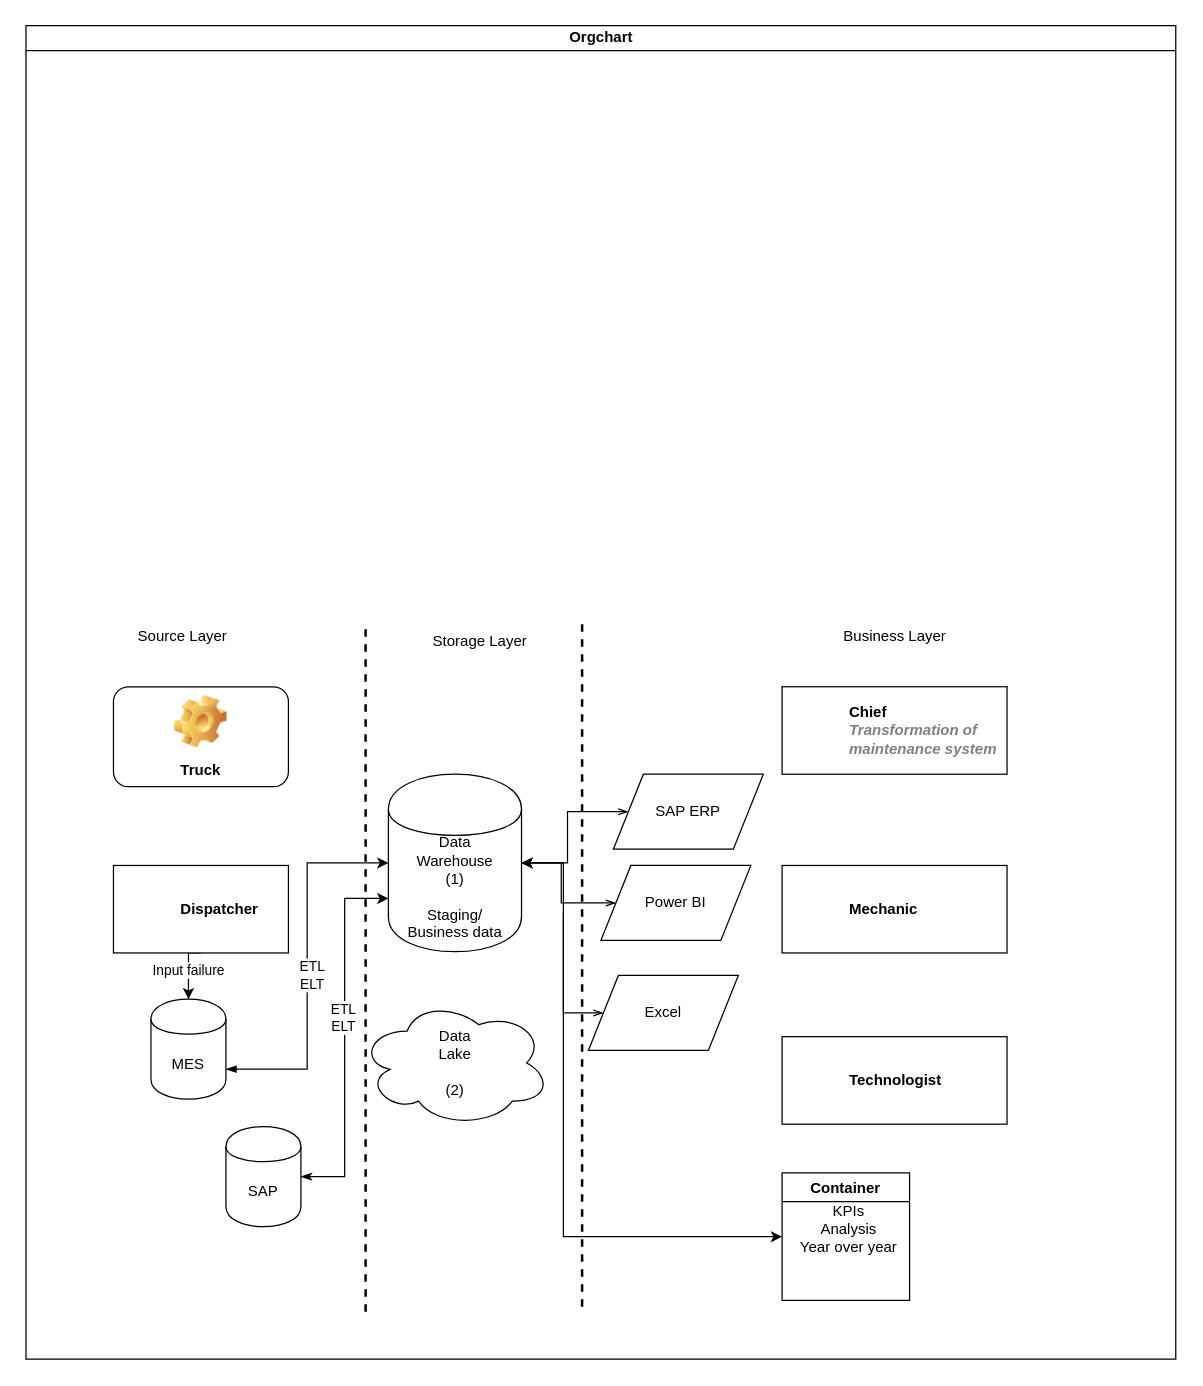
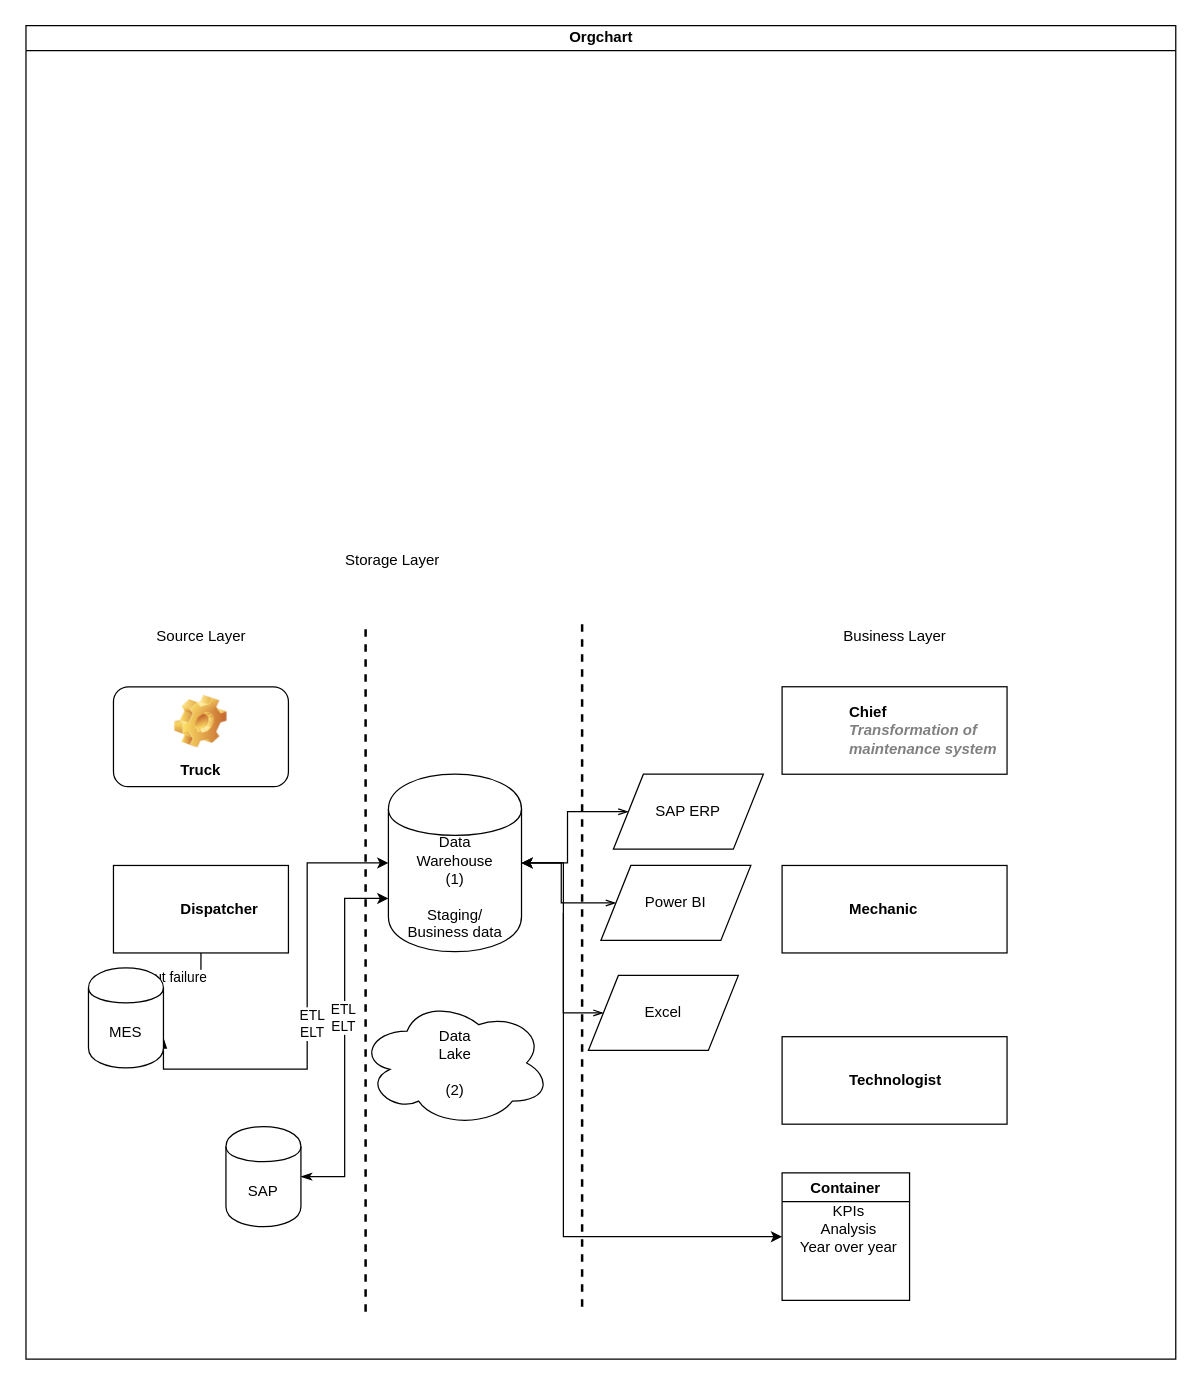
(182, 637) -> (201, 637)
(479, 642) -> (392, 561)
(188, 1049) -> (126, 1018)
